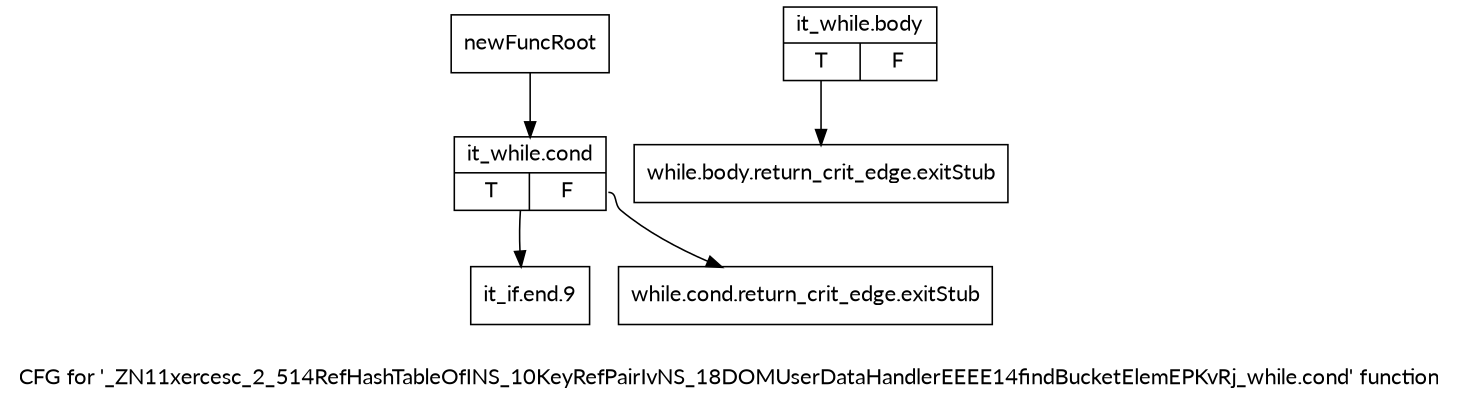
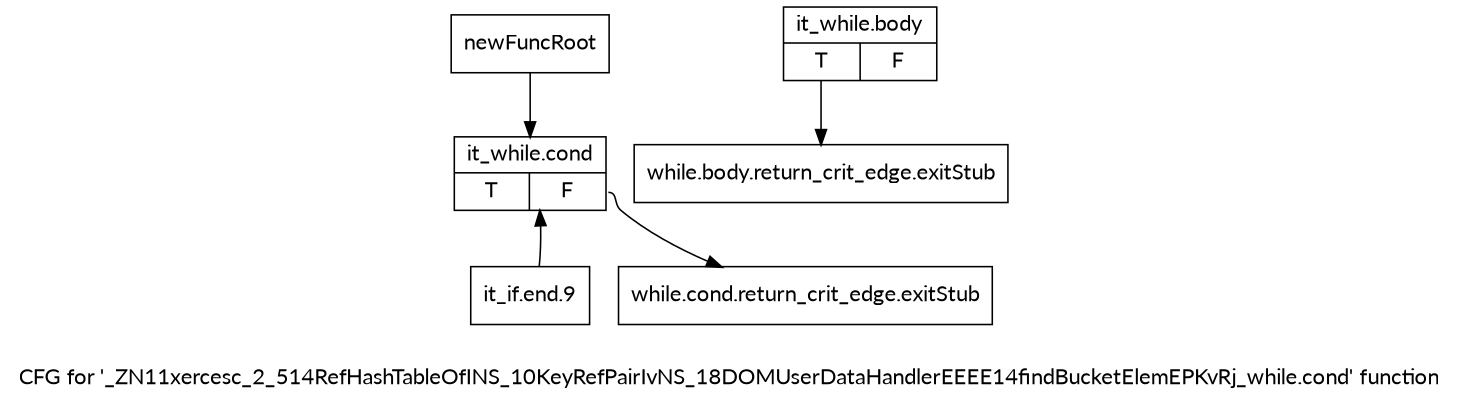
(520, 231) -> (541, 246)
